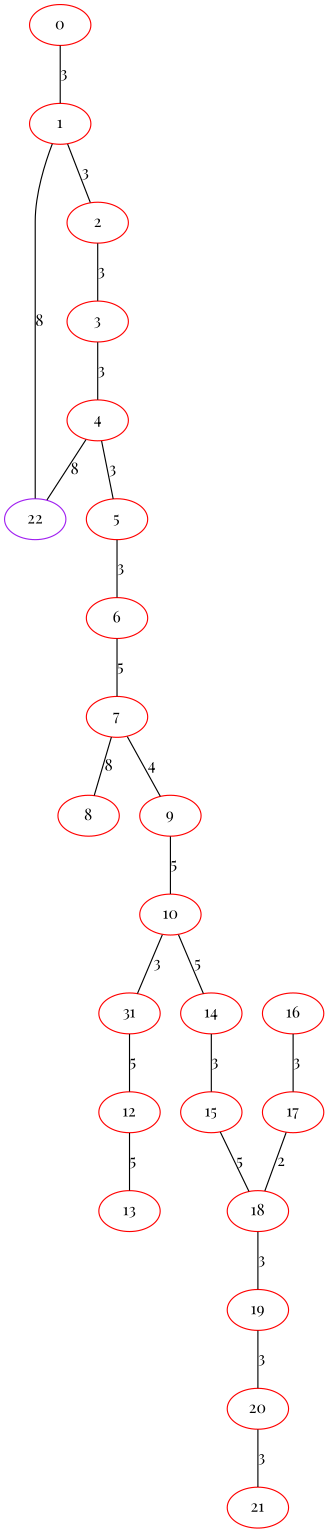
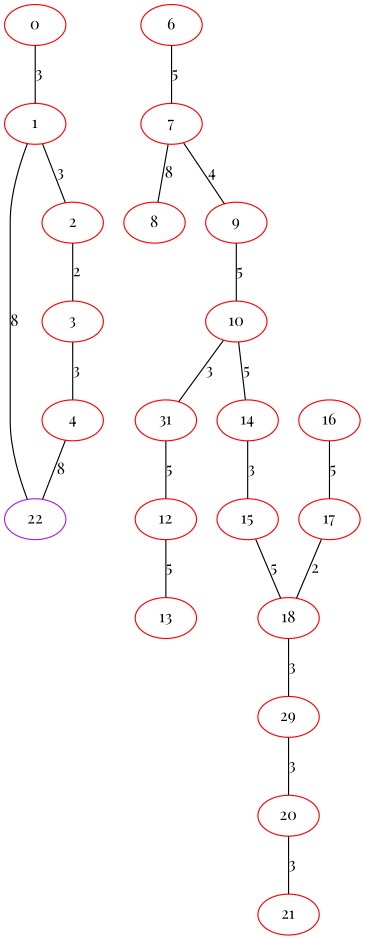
(102, 272) -> (77, 272)
(117, 519) -> none
(297, 1063) -> (333, 470)
(258, 1310) -> (289, 717)
